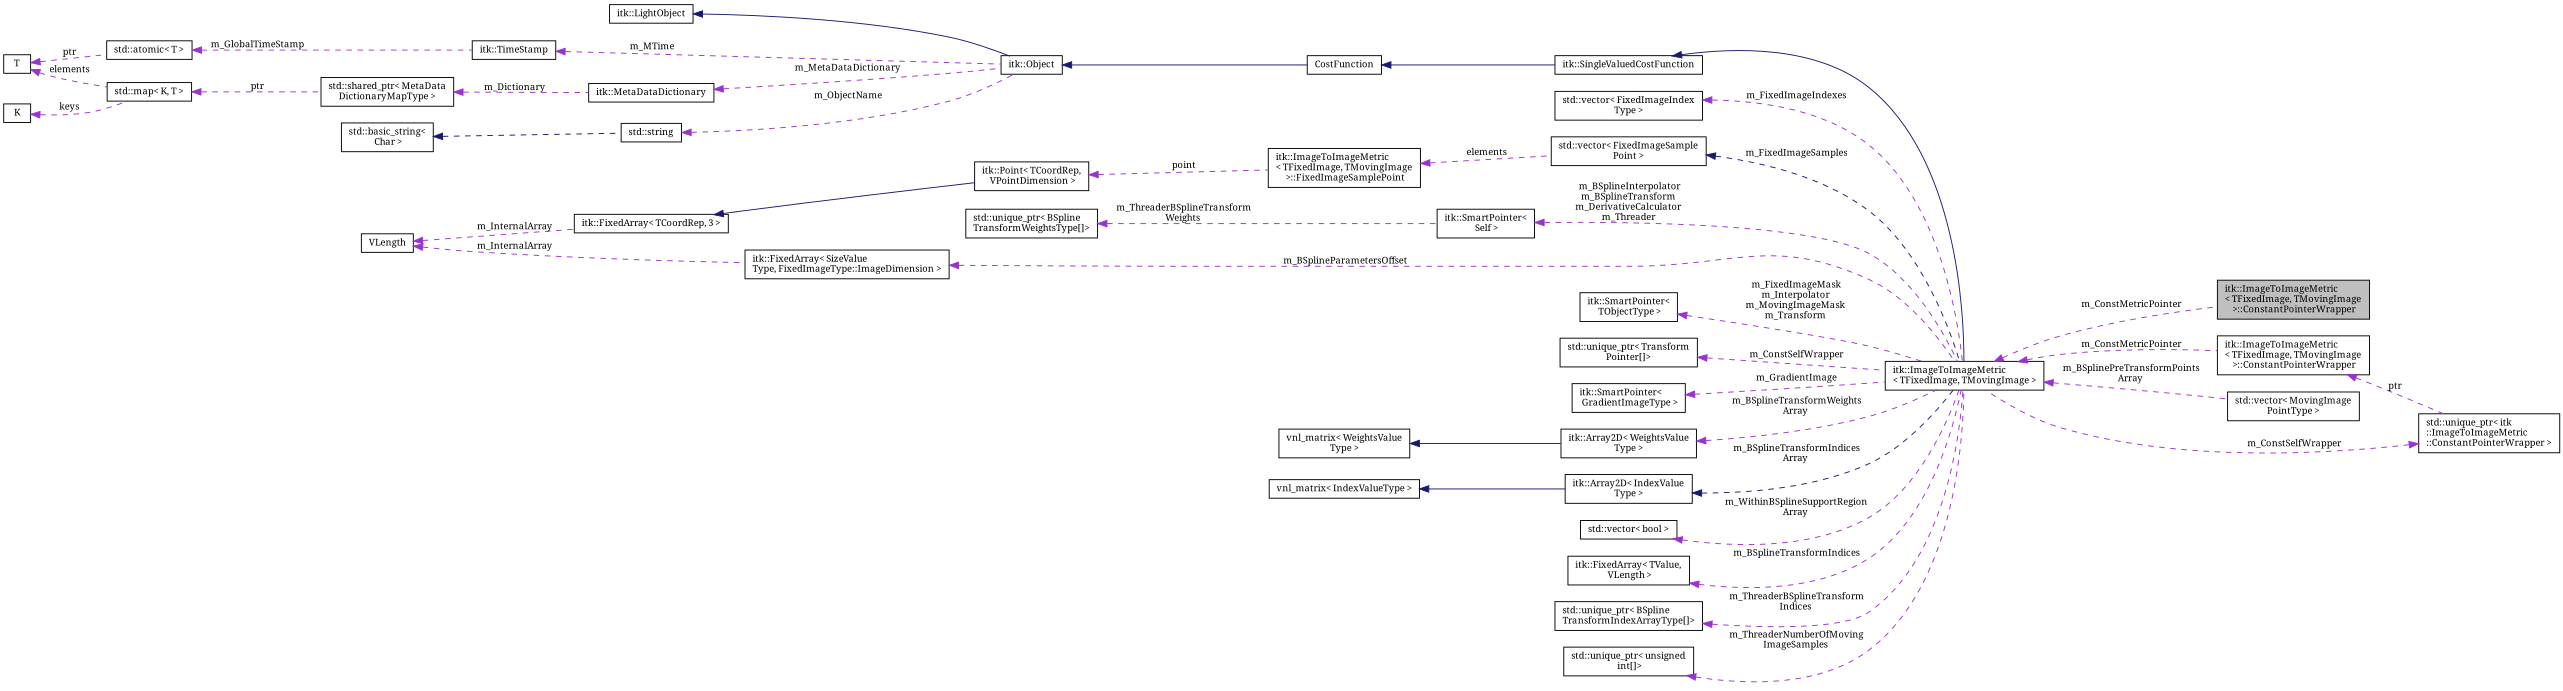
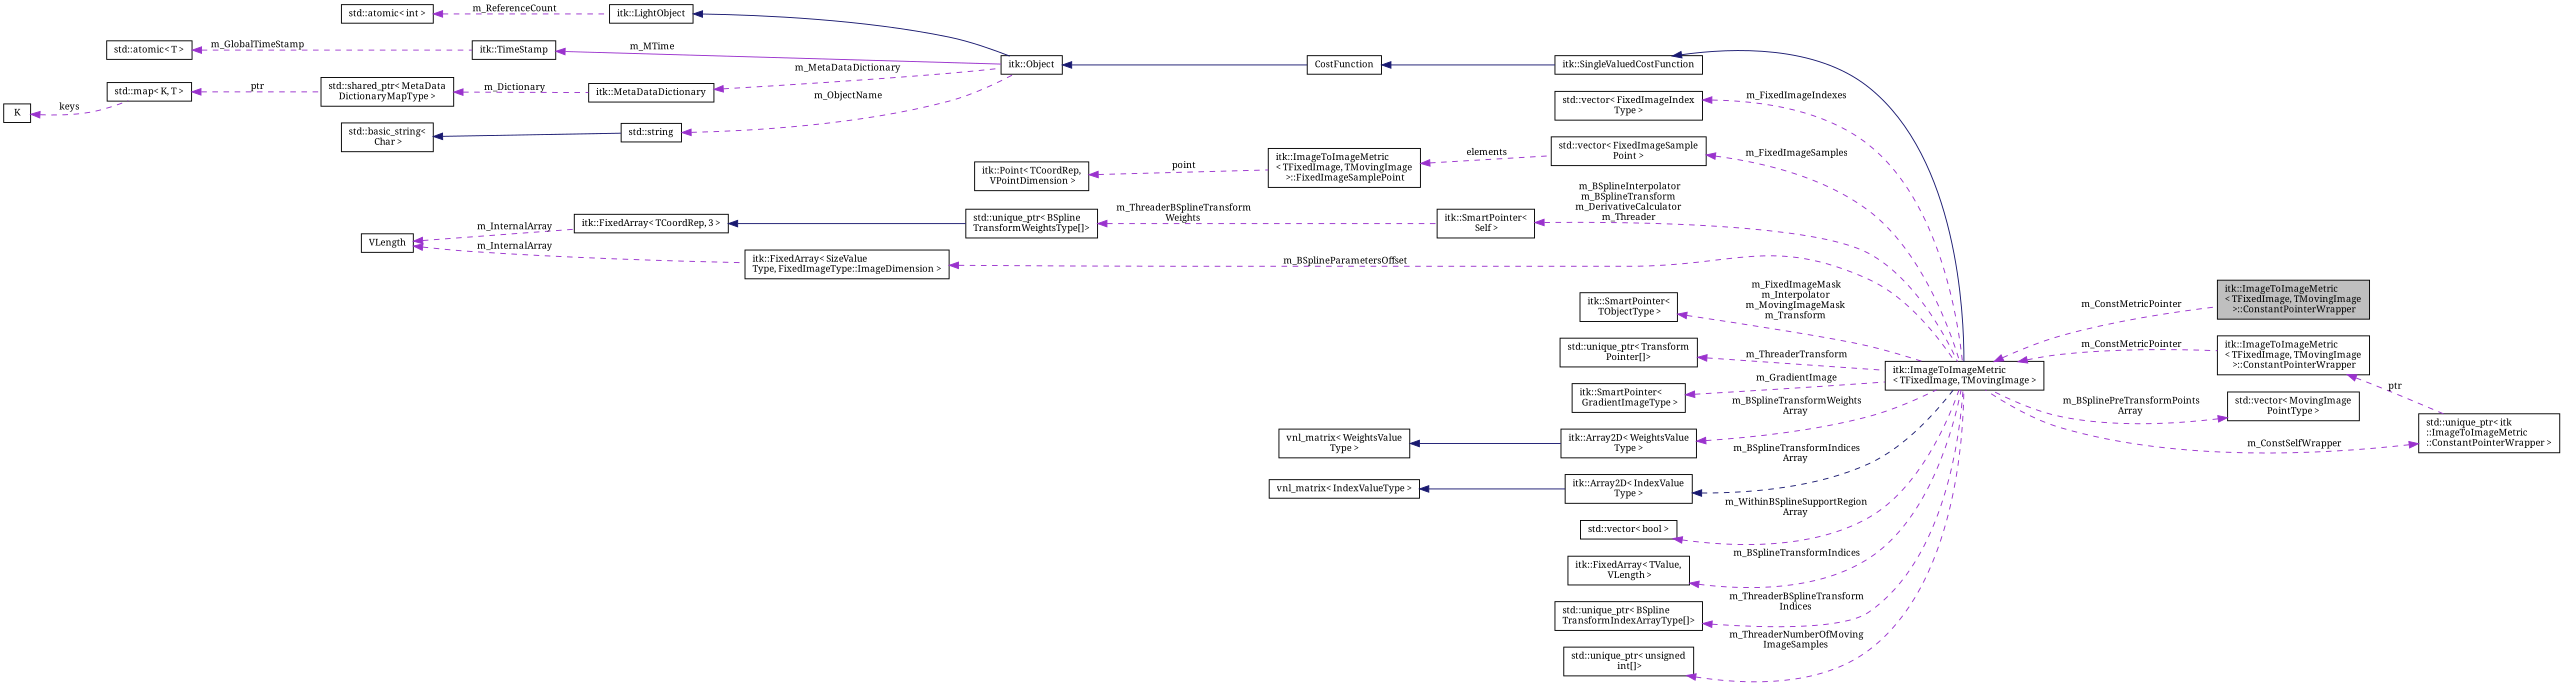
none -> (387, 14)
(783, 58) -> (783, 58)
(17, 64) -> none
(532, 135) -> (532, 135)
(849, 198) -> (852, 224)
(1874, 216) -> (1874, 216)
(1796, 355) -> (1796, 355)
(2140, 390) -> (2102, 422)
